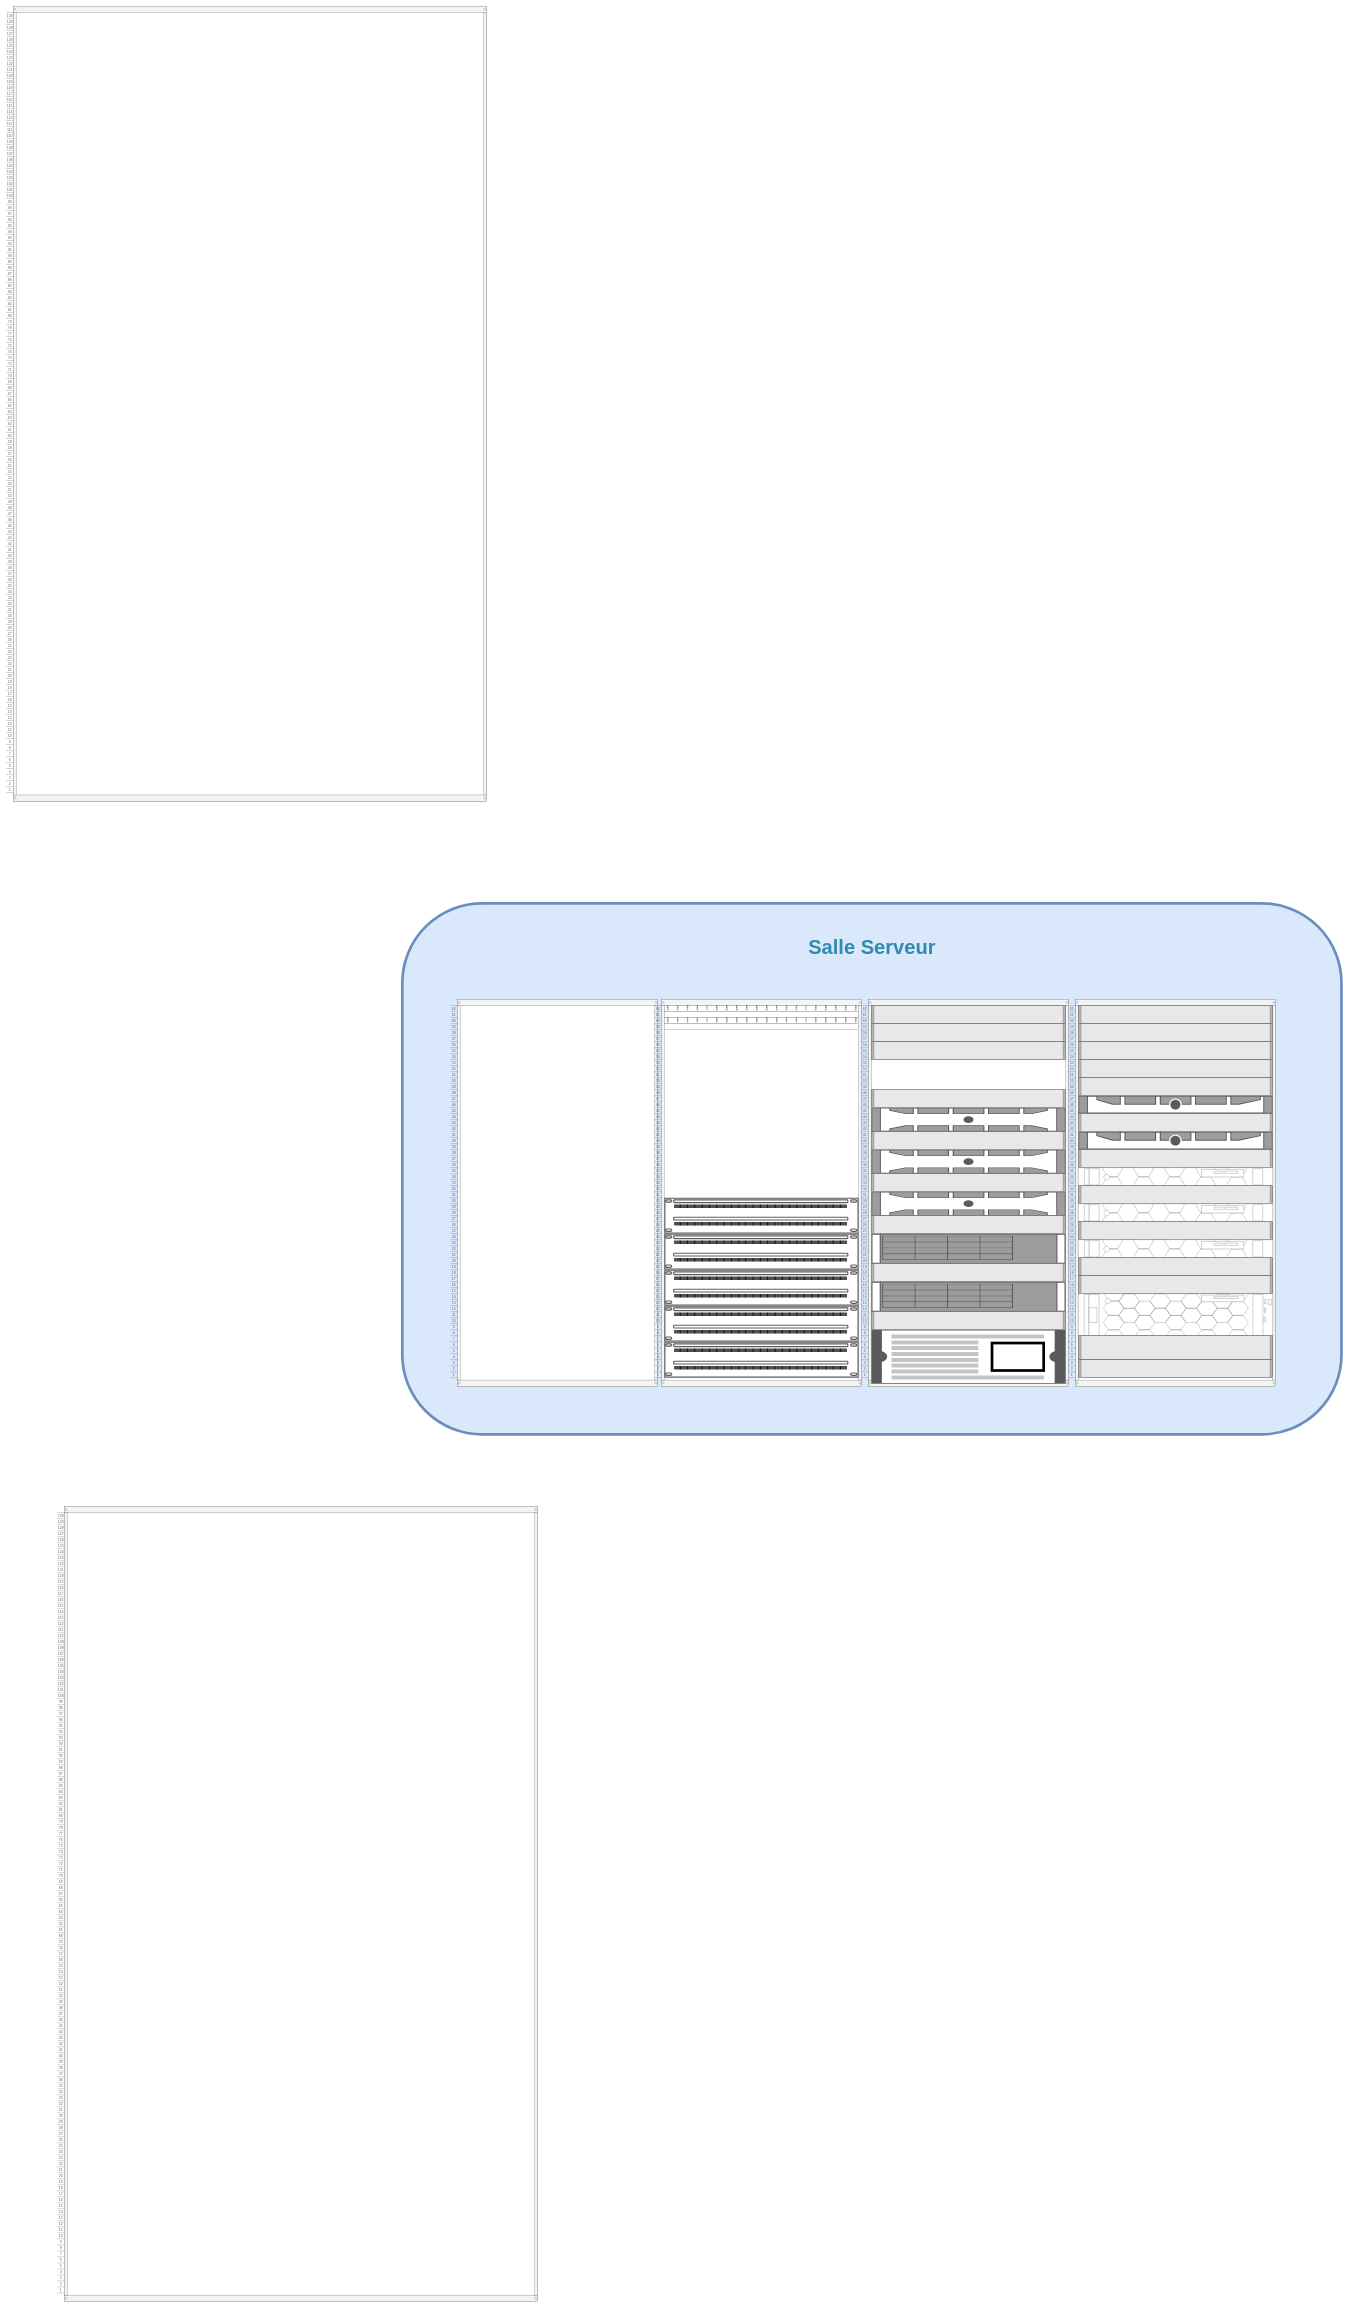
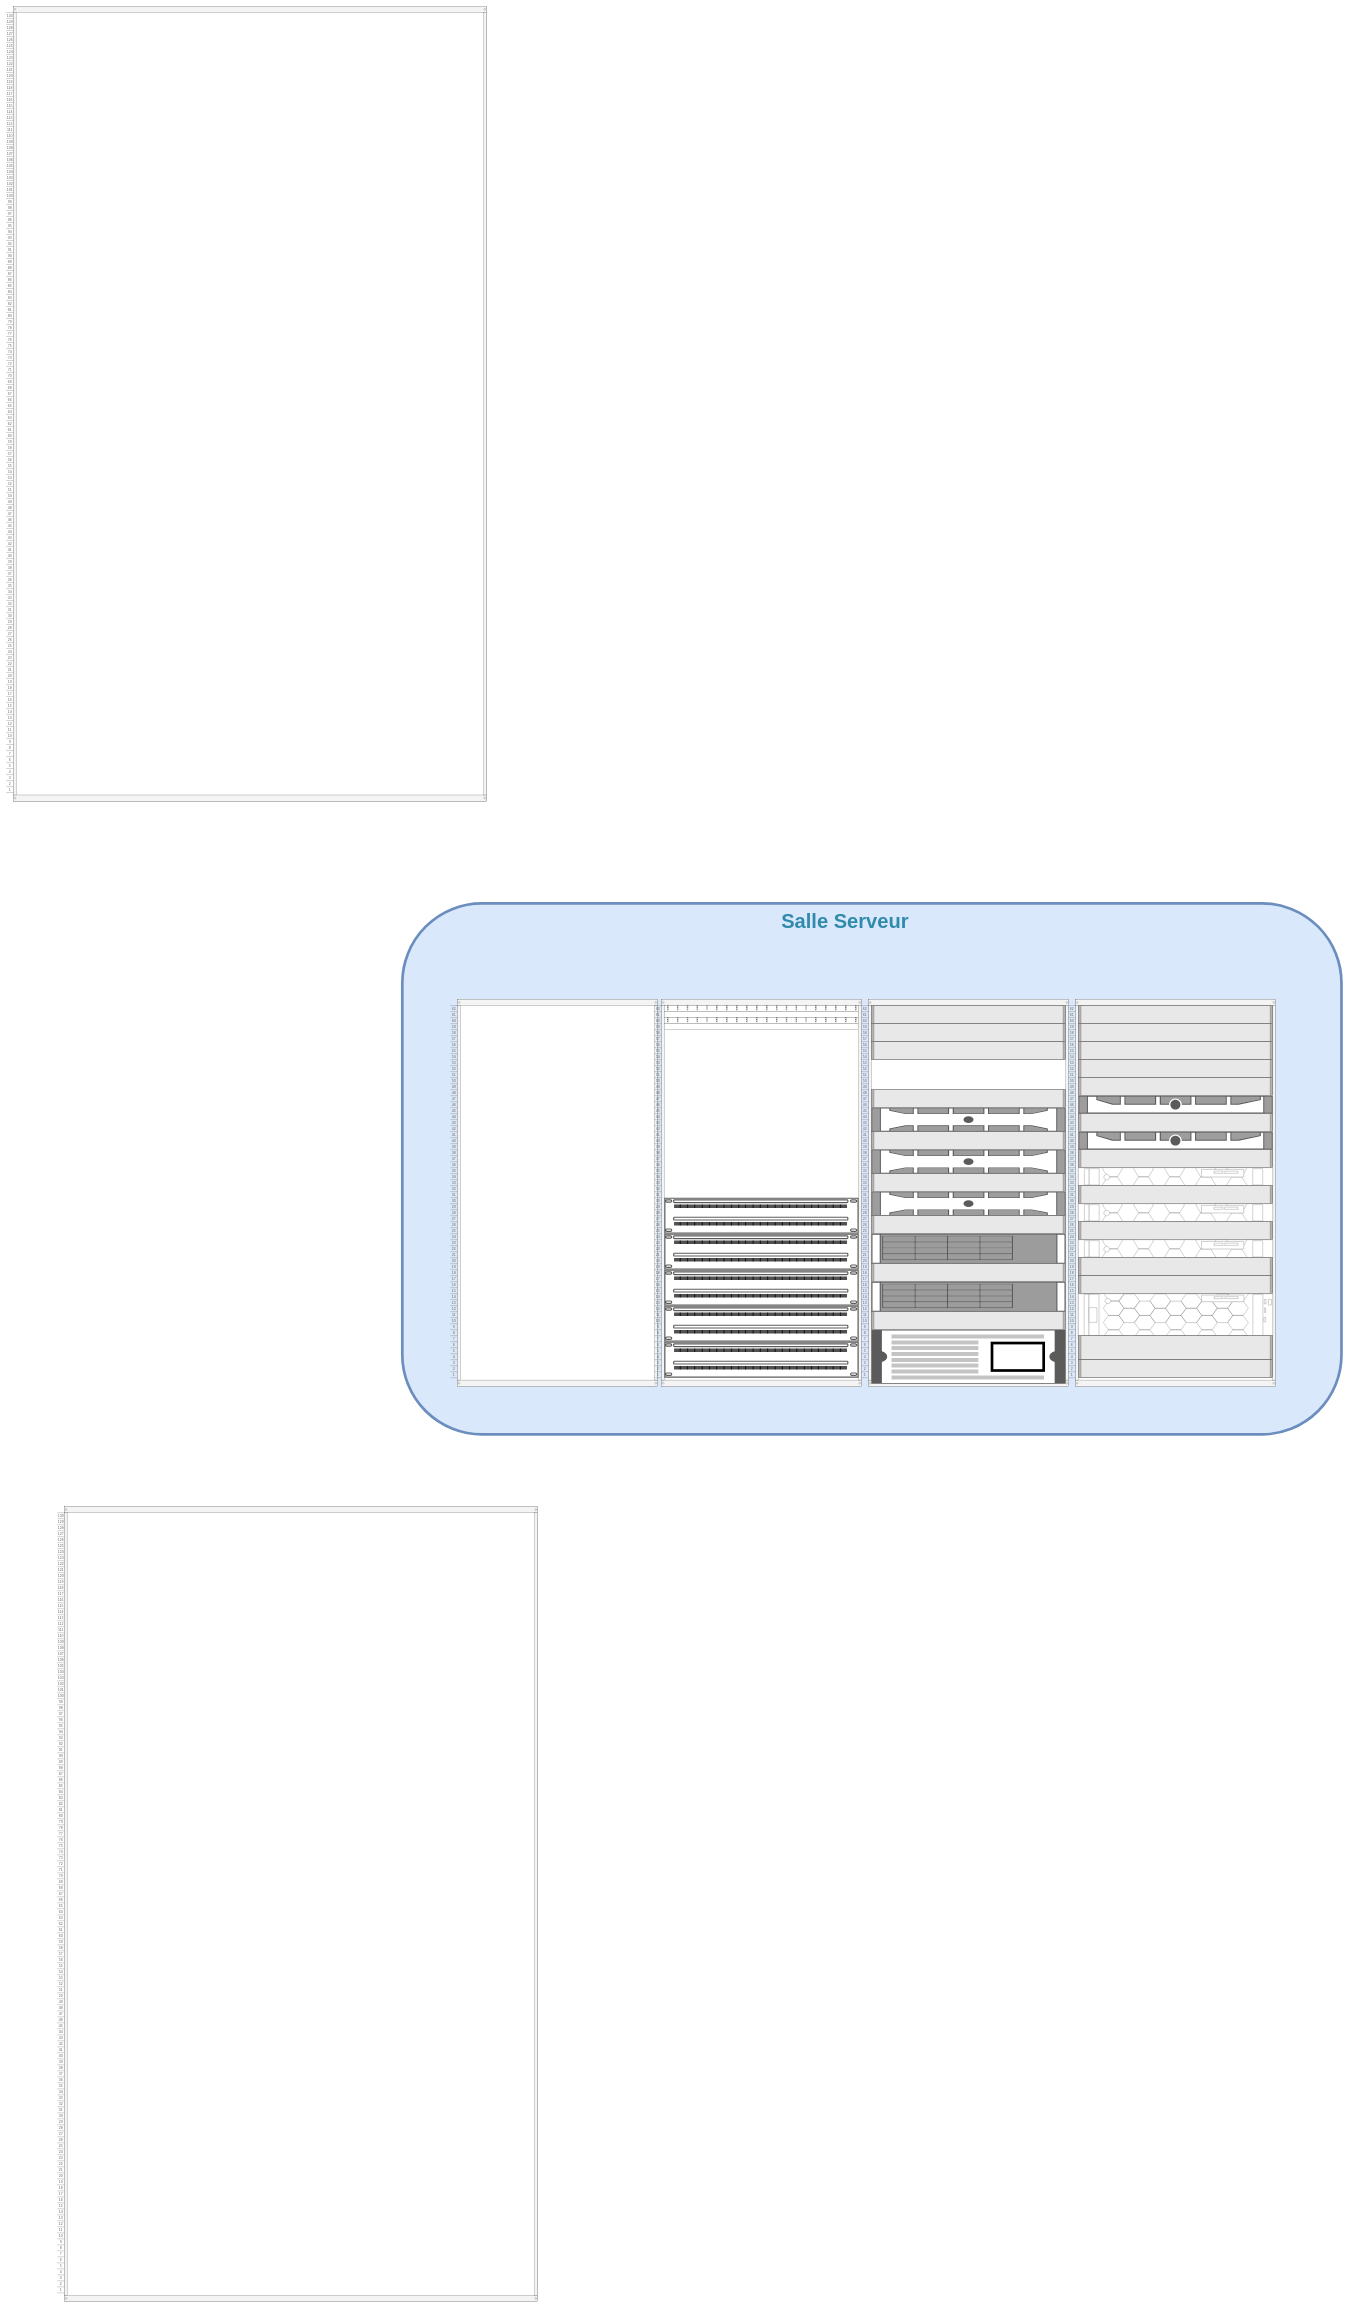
(872, 947) -> (845, 921)
